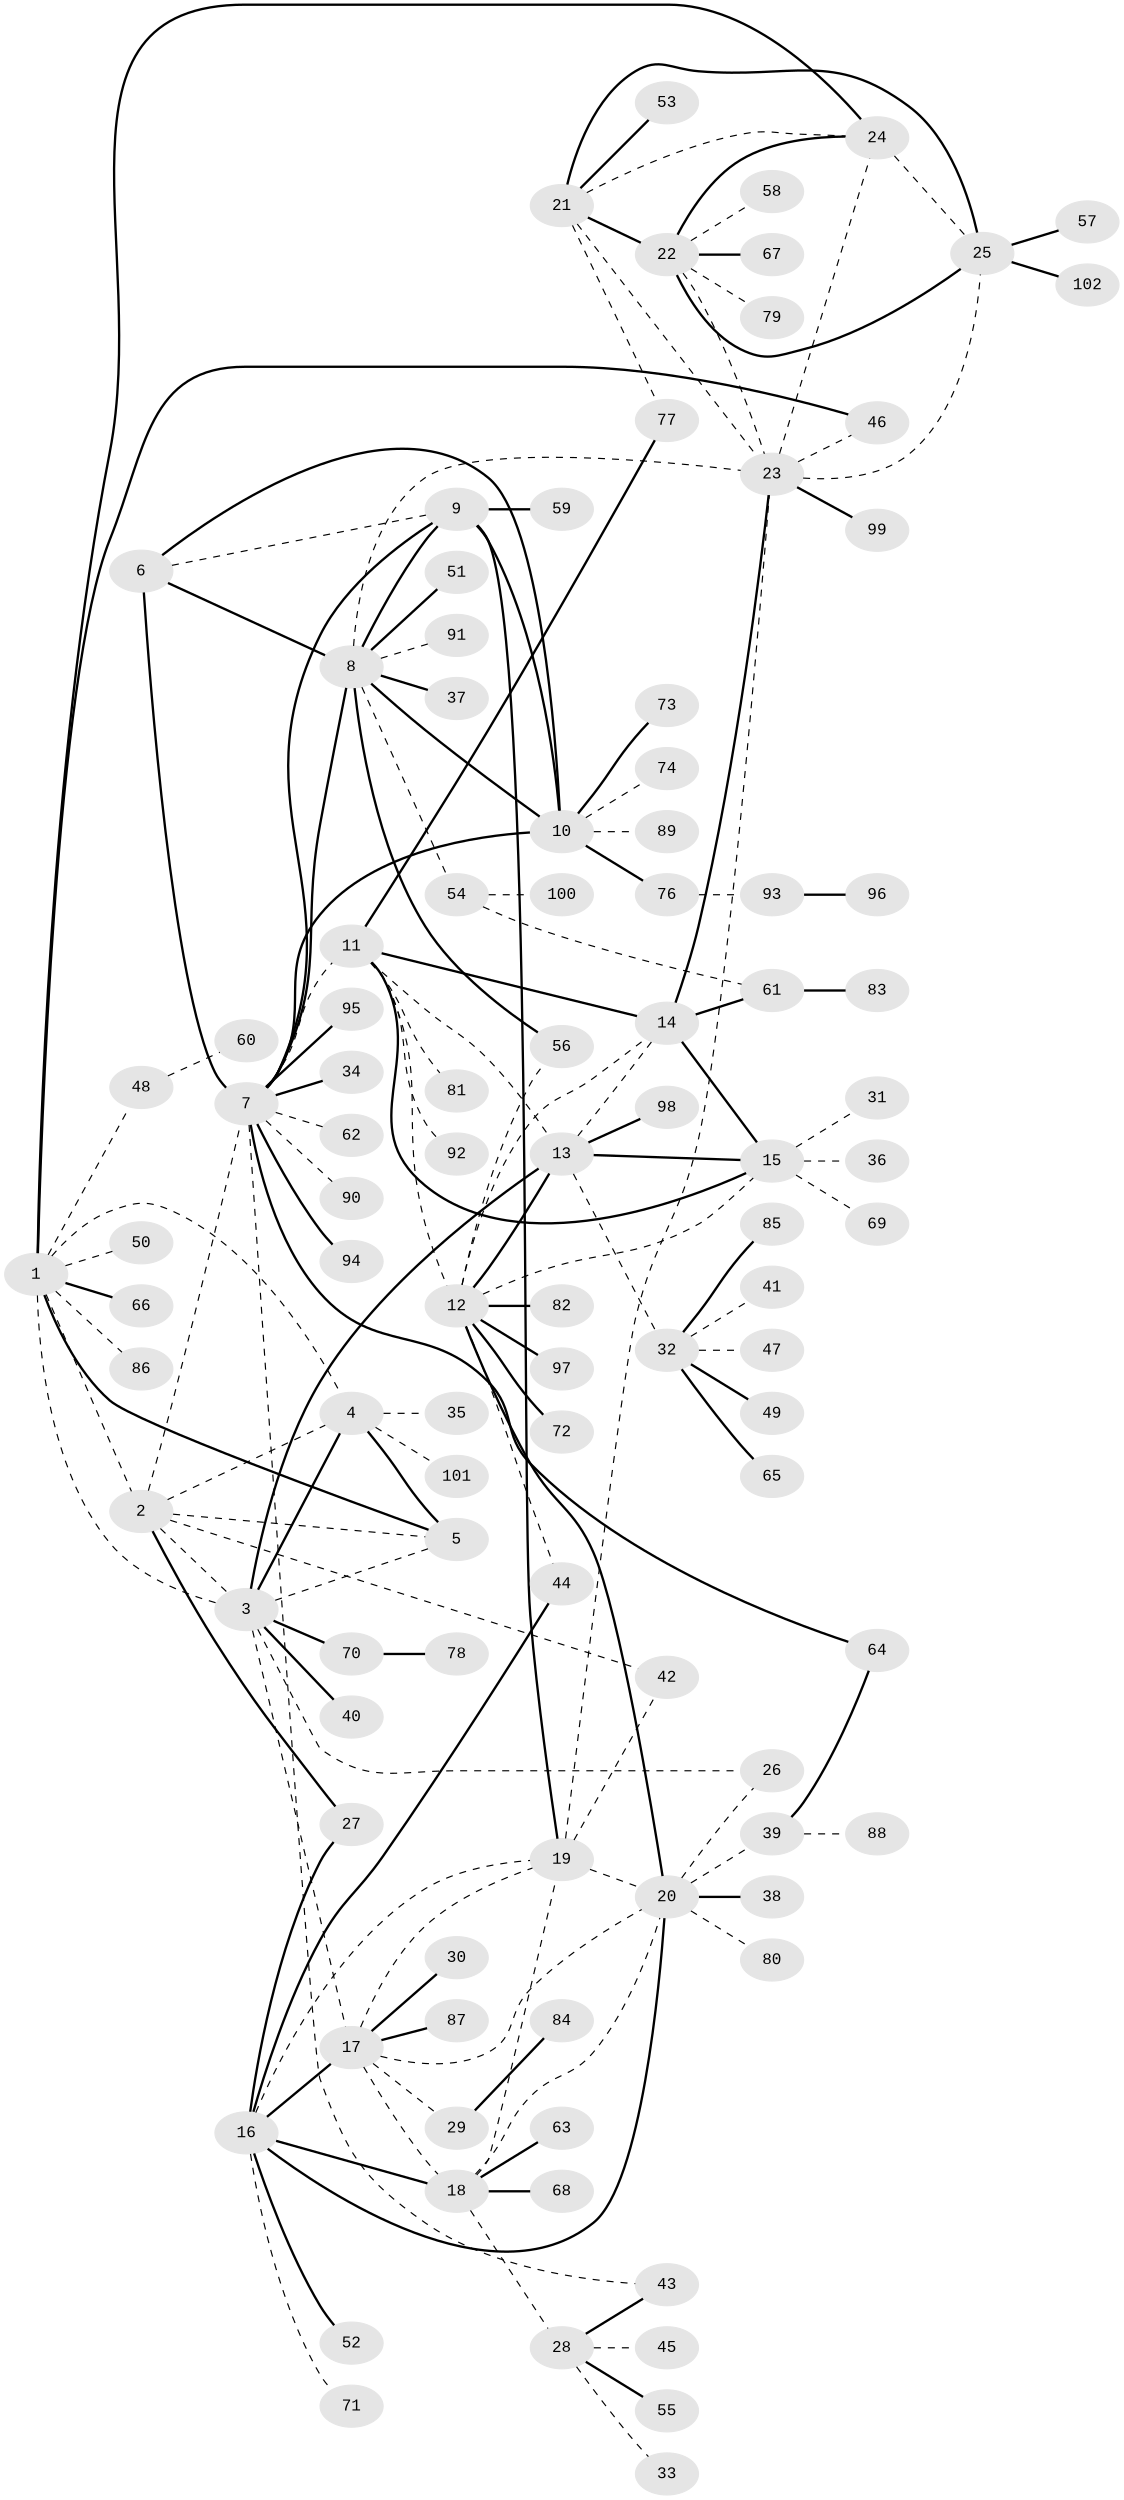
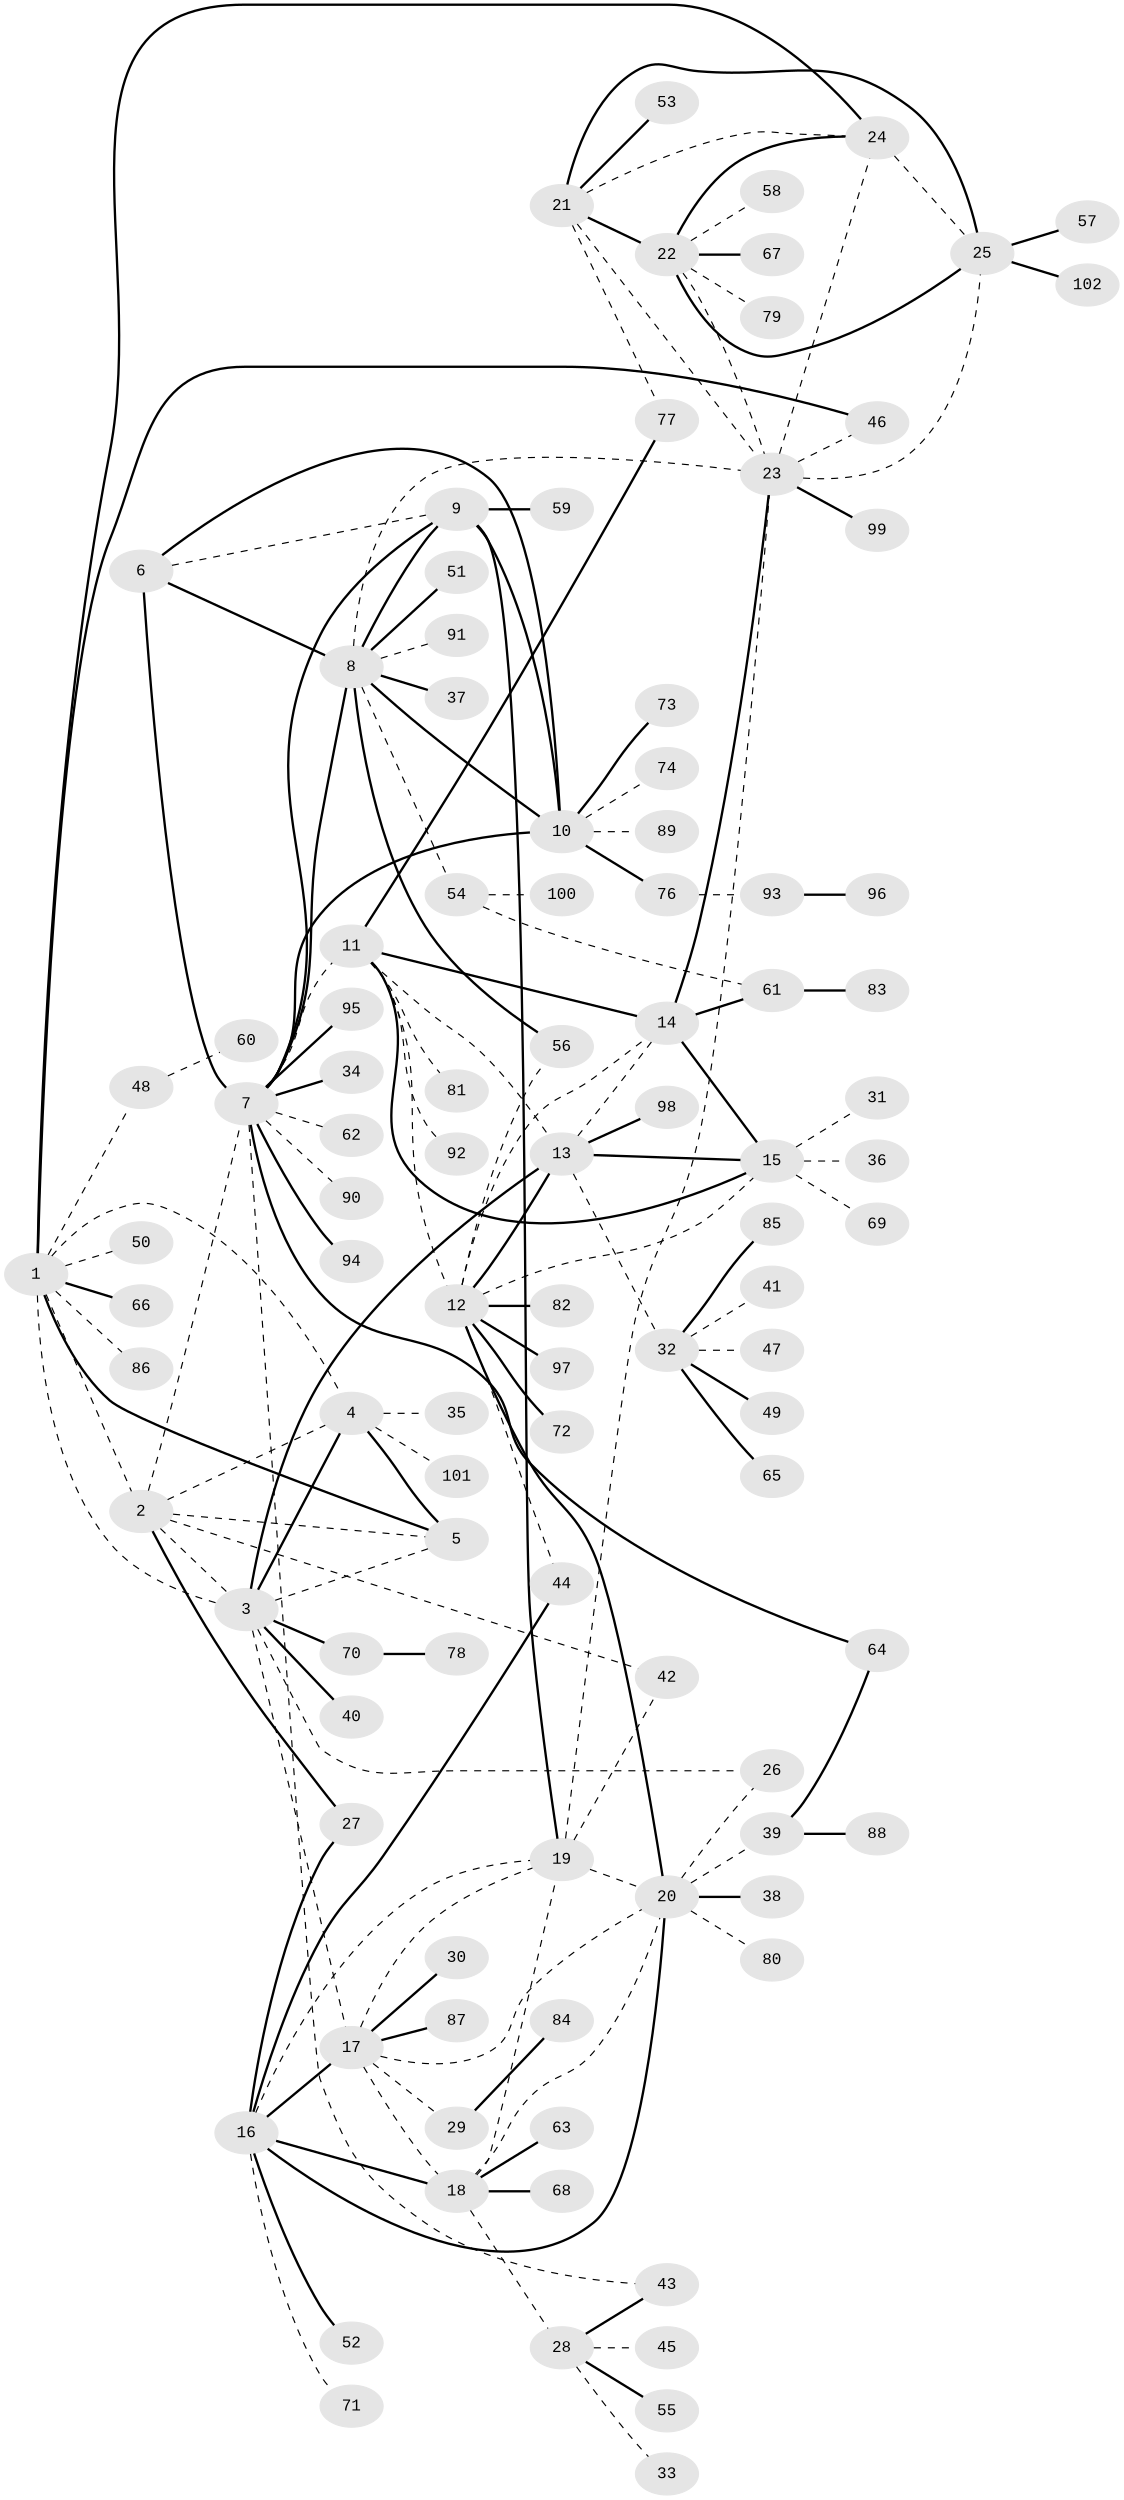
(825, 1834) -> (825, 1834)
